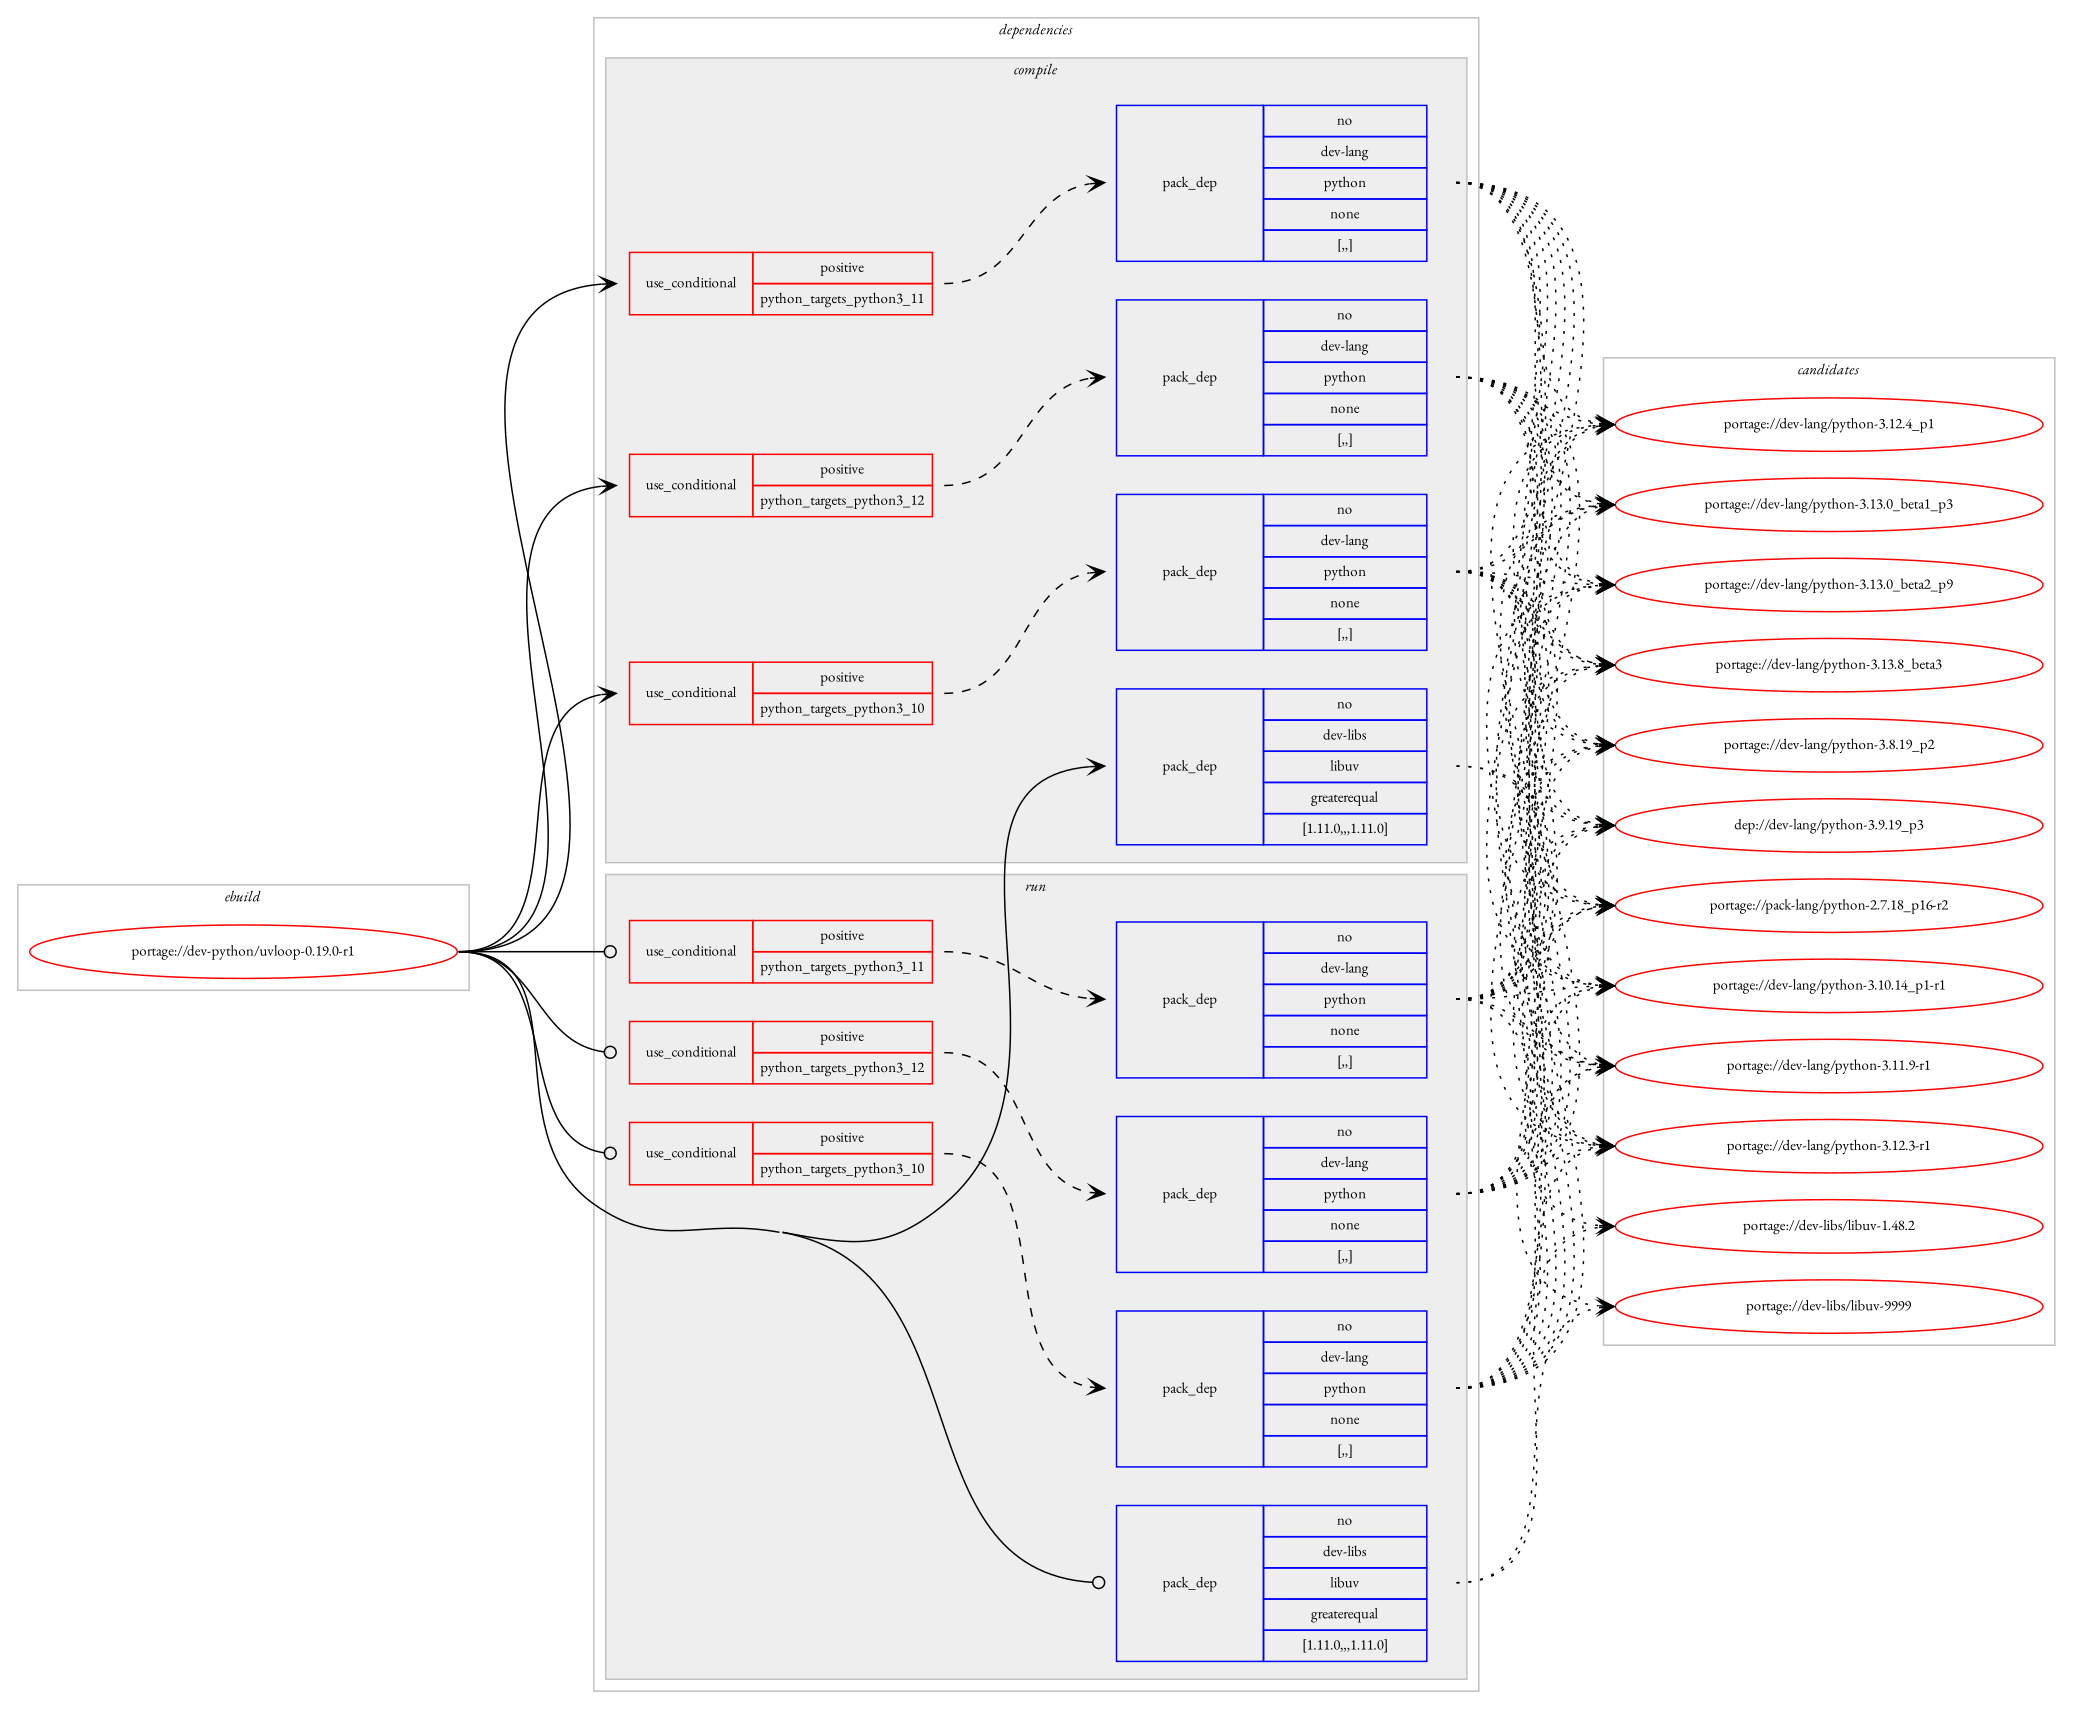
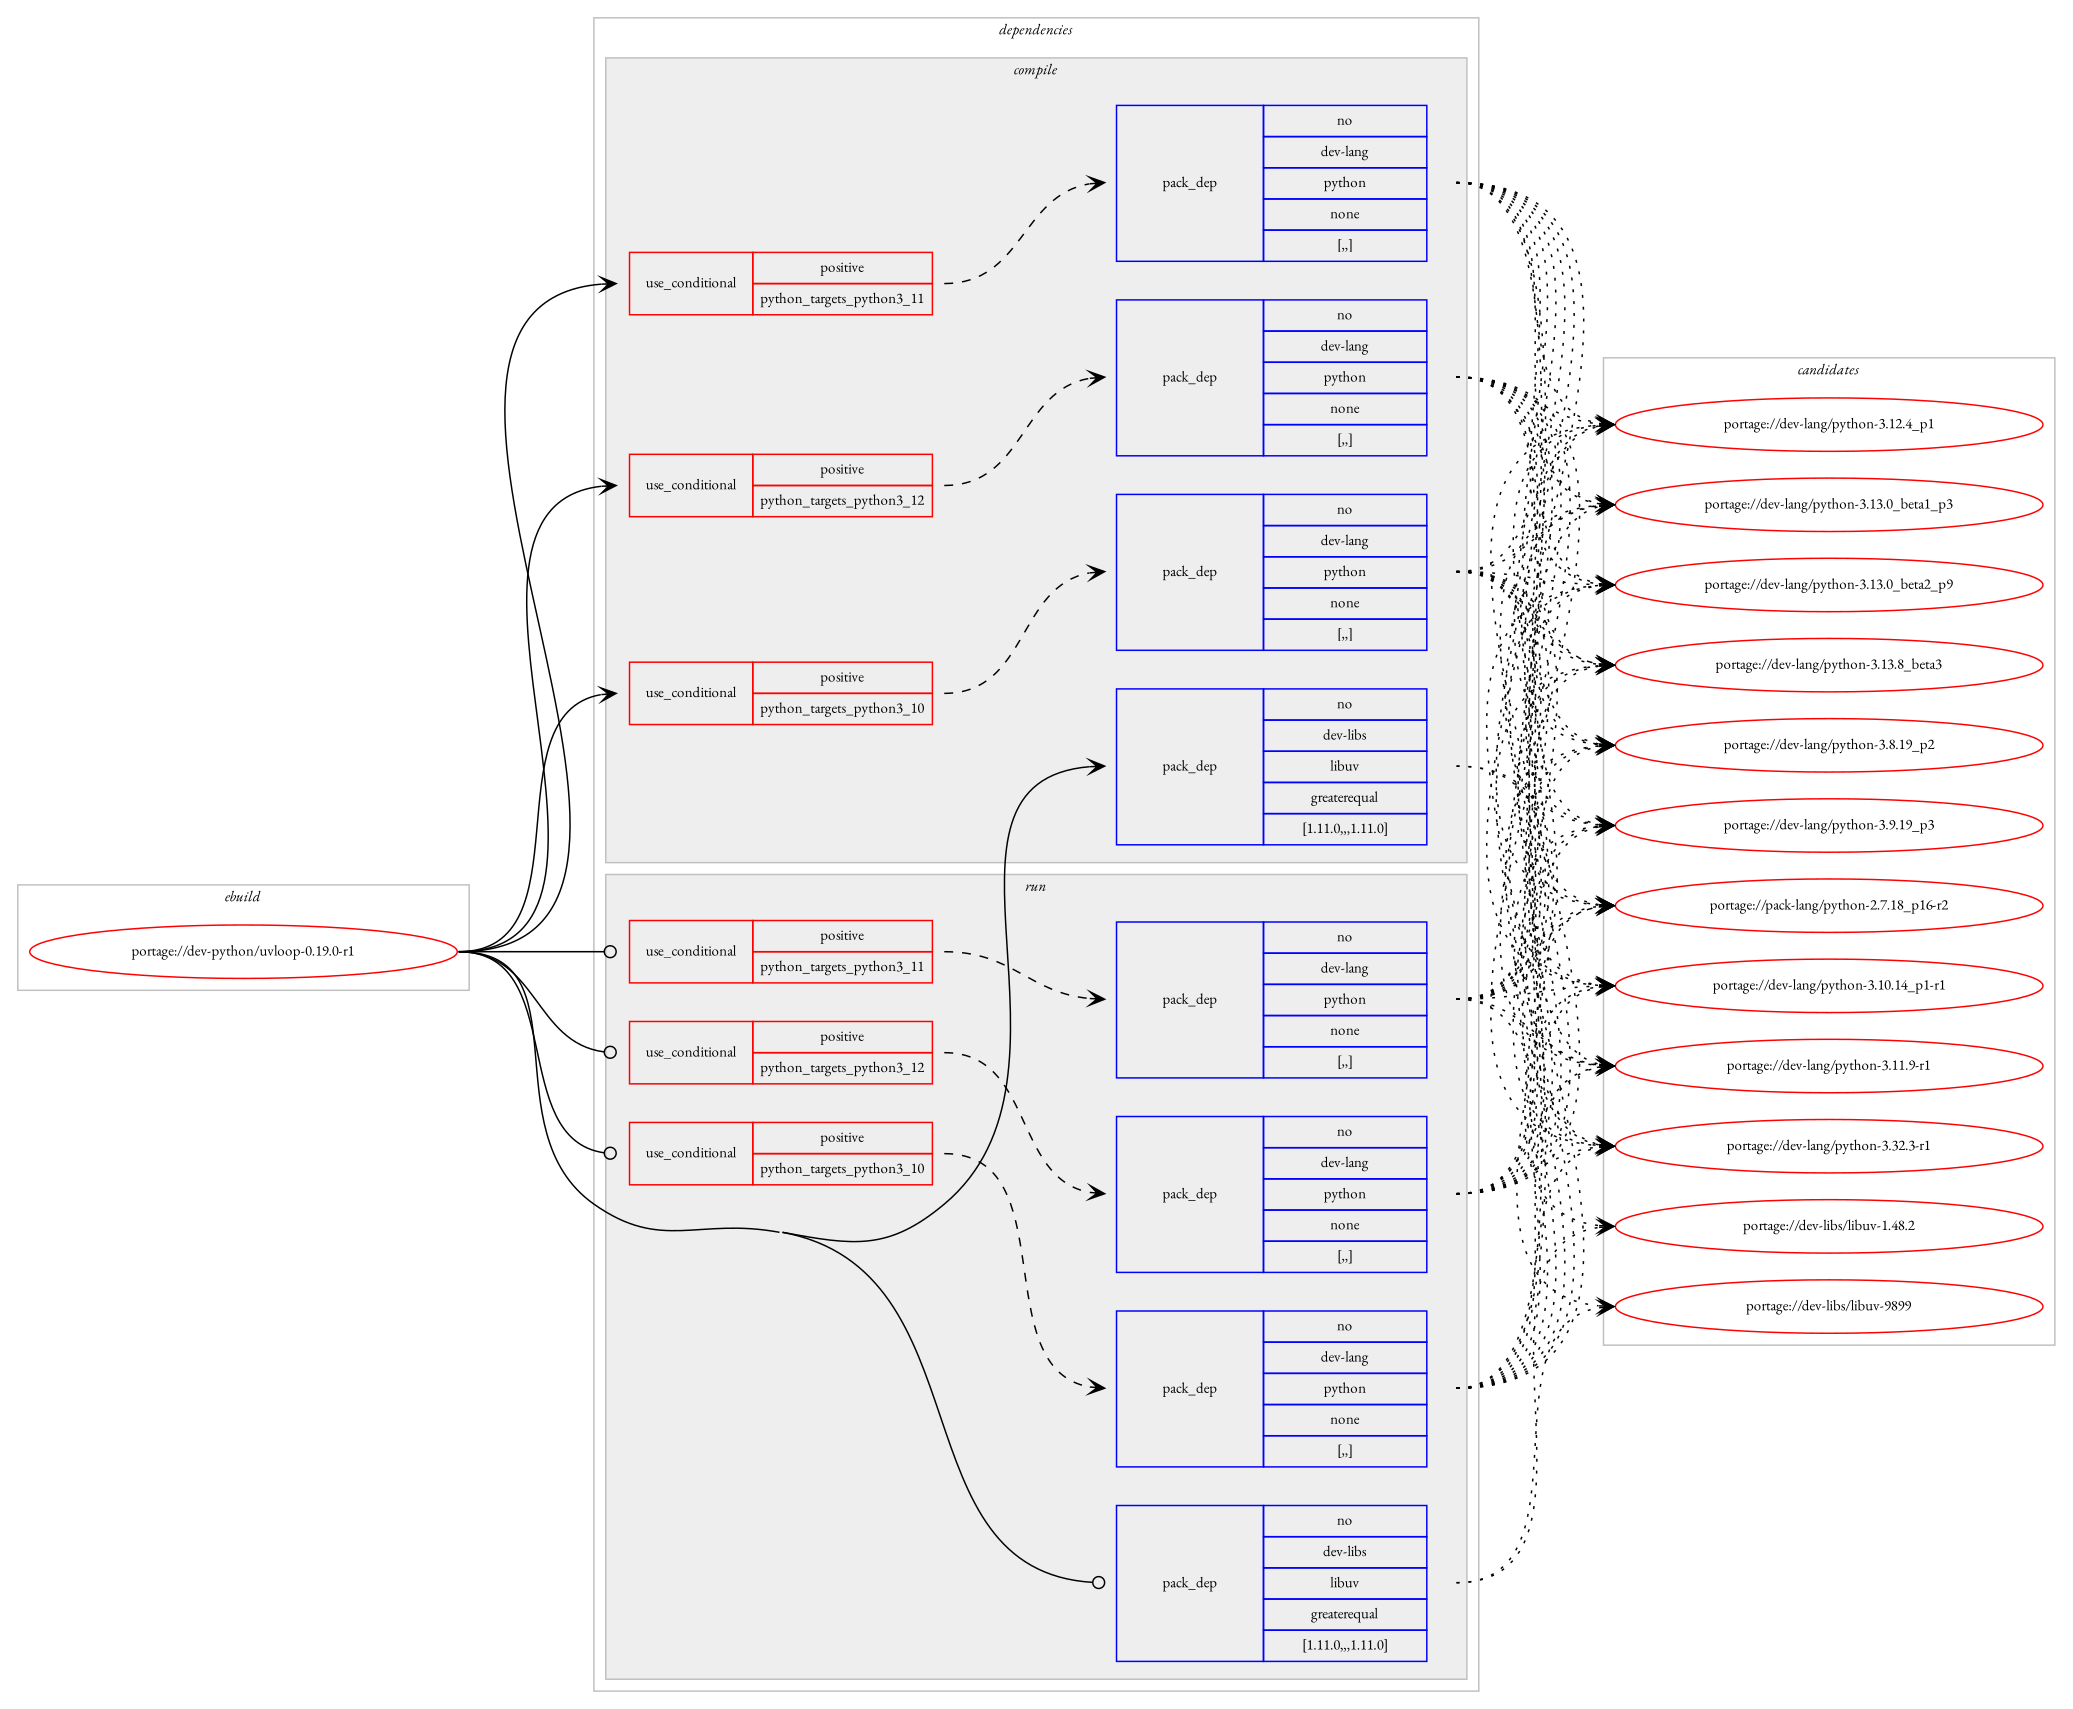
(1829, 826) -> (1829, 826)
(1829, 1146) -> (1829, 1146)
(1829, 1307) -> (1829, 1307)
